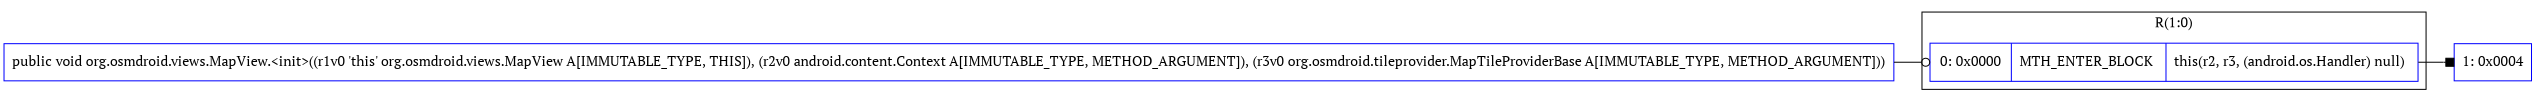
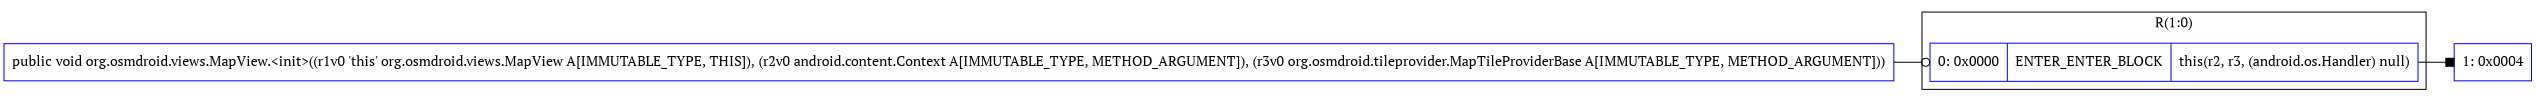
(2086, 62) -> (2089, 62)
